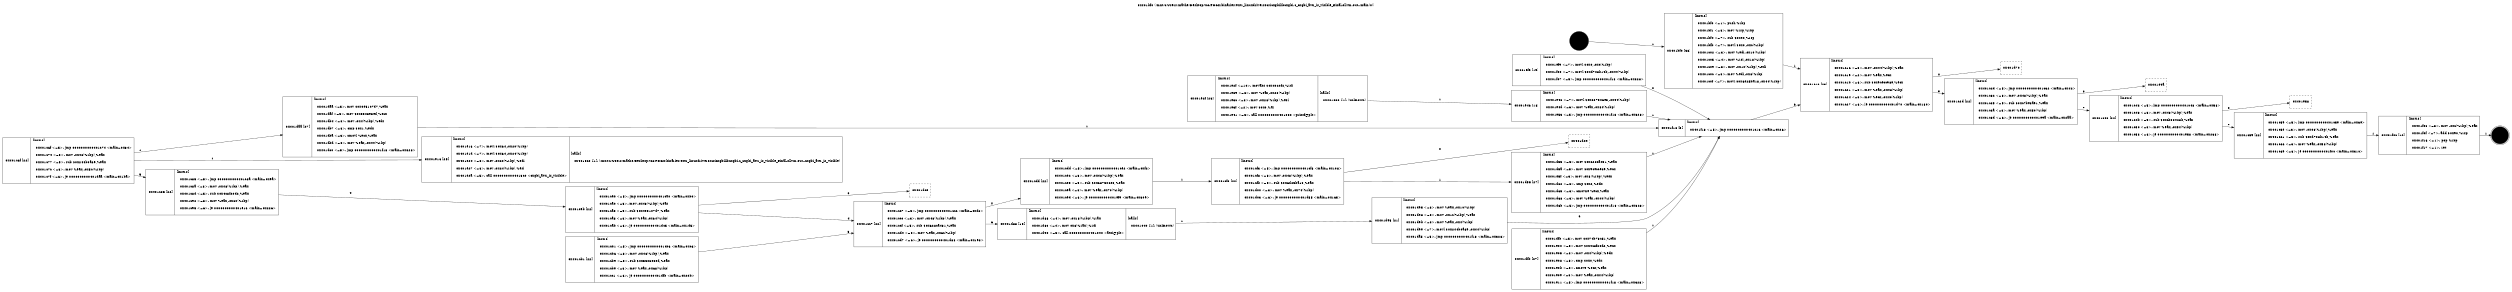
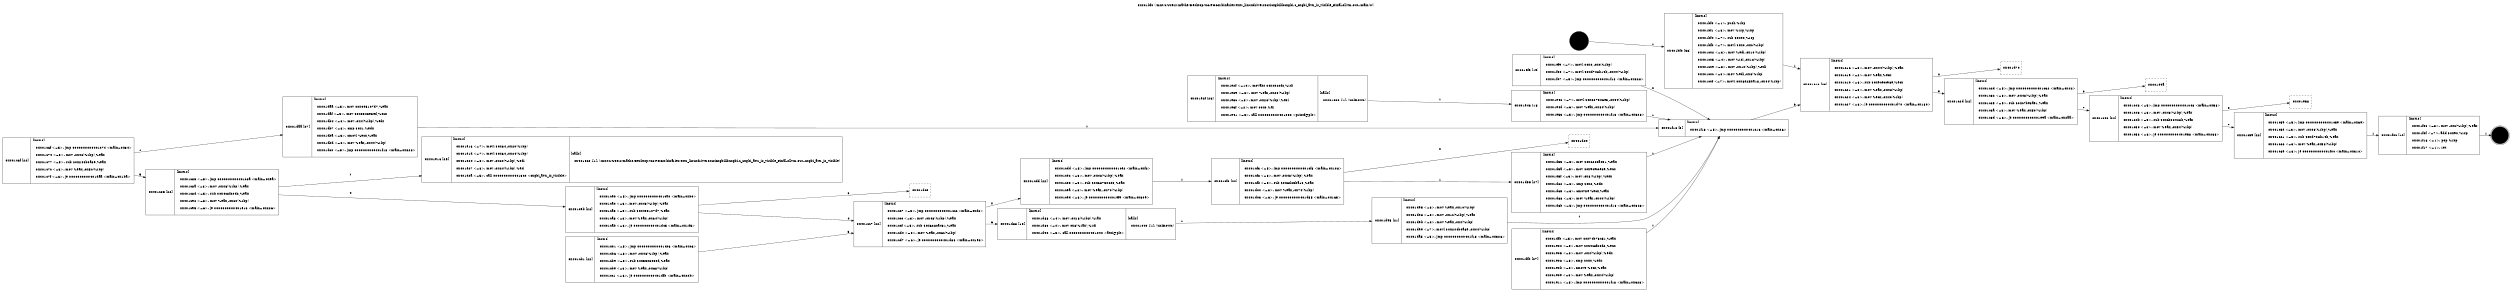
(277, 160) -> (349, 181)
(1579, 216) -> (1579, 216)
